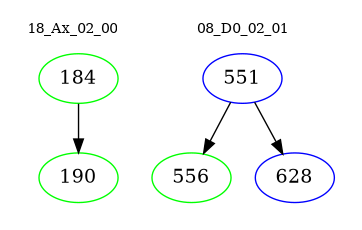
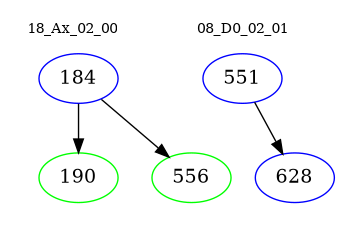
(79, 79) -> (79, 79)
(220, 122) -> (120, 115)
